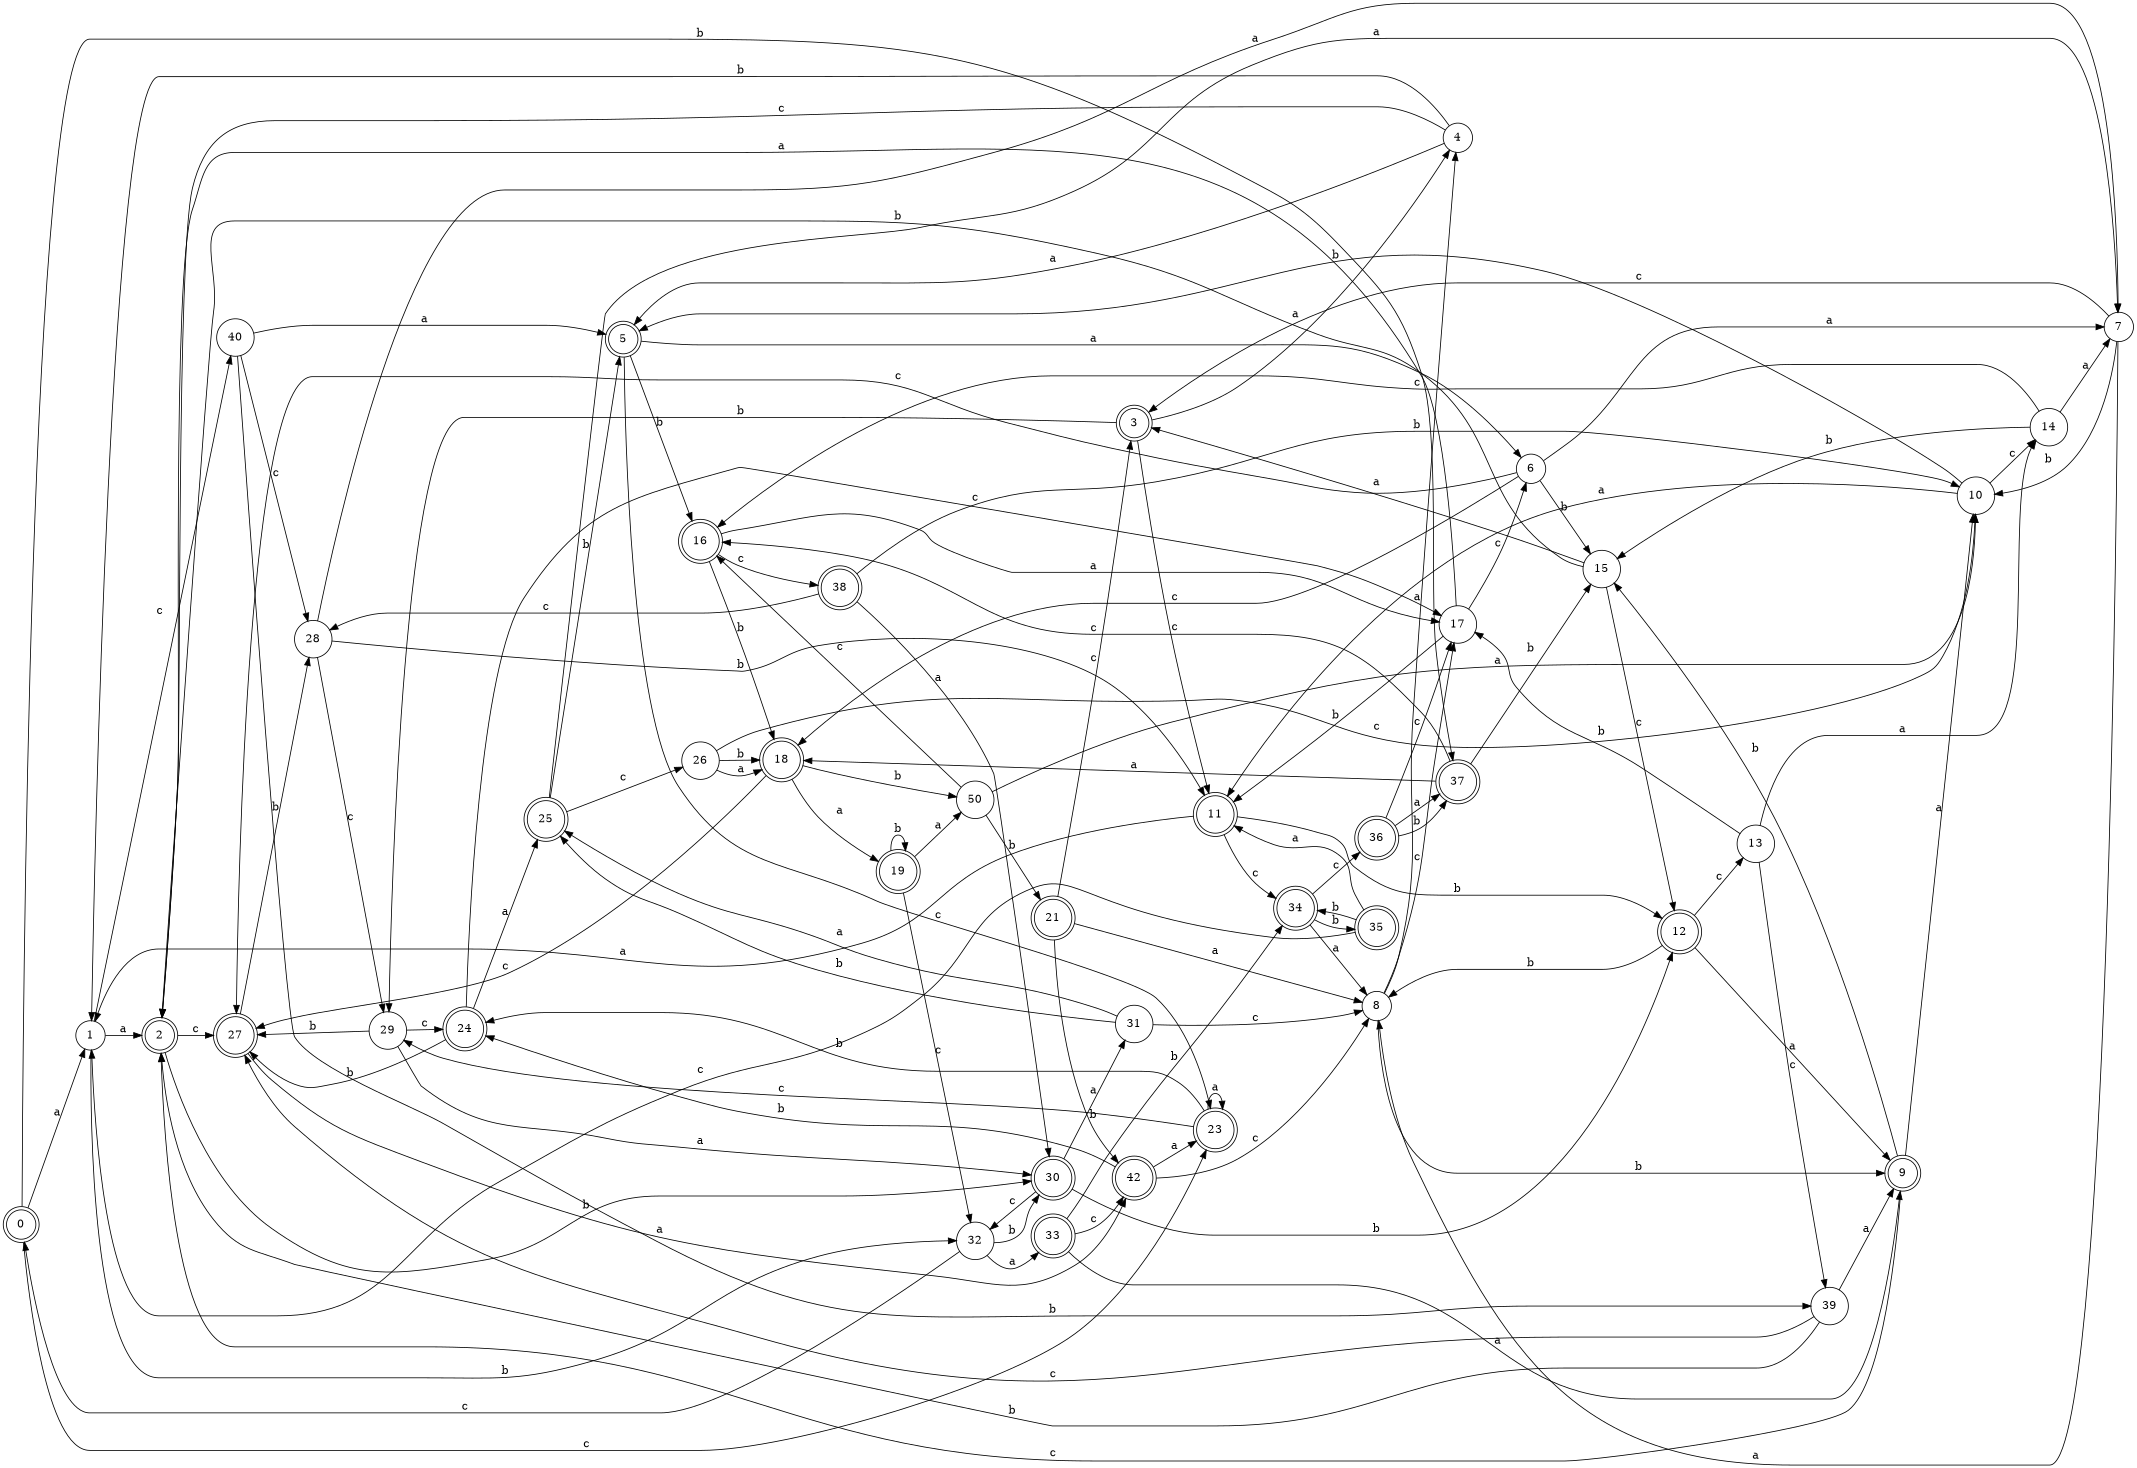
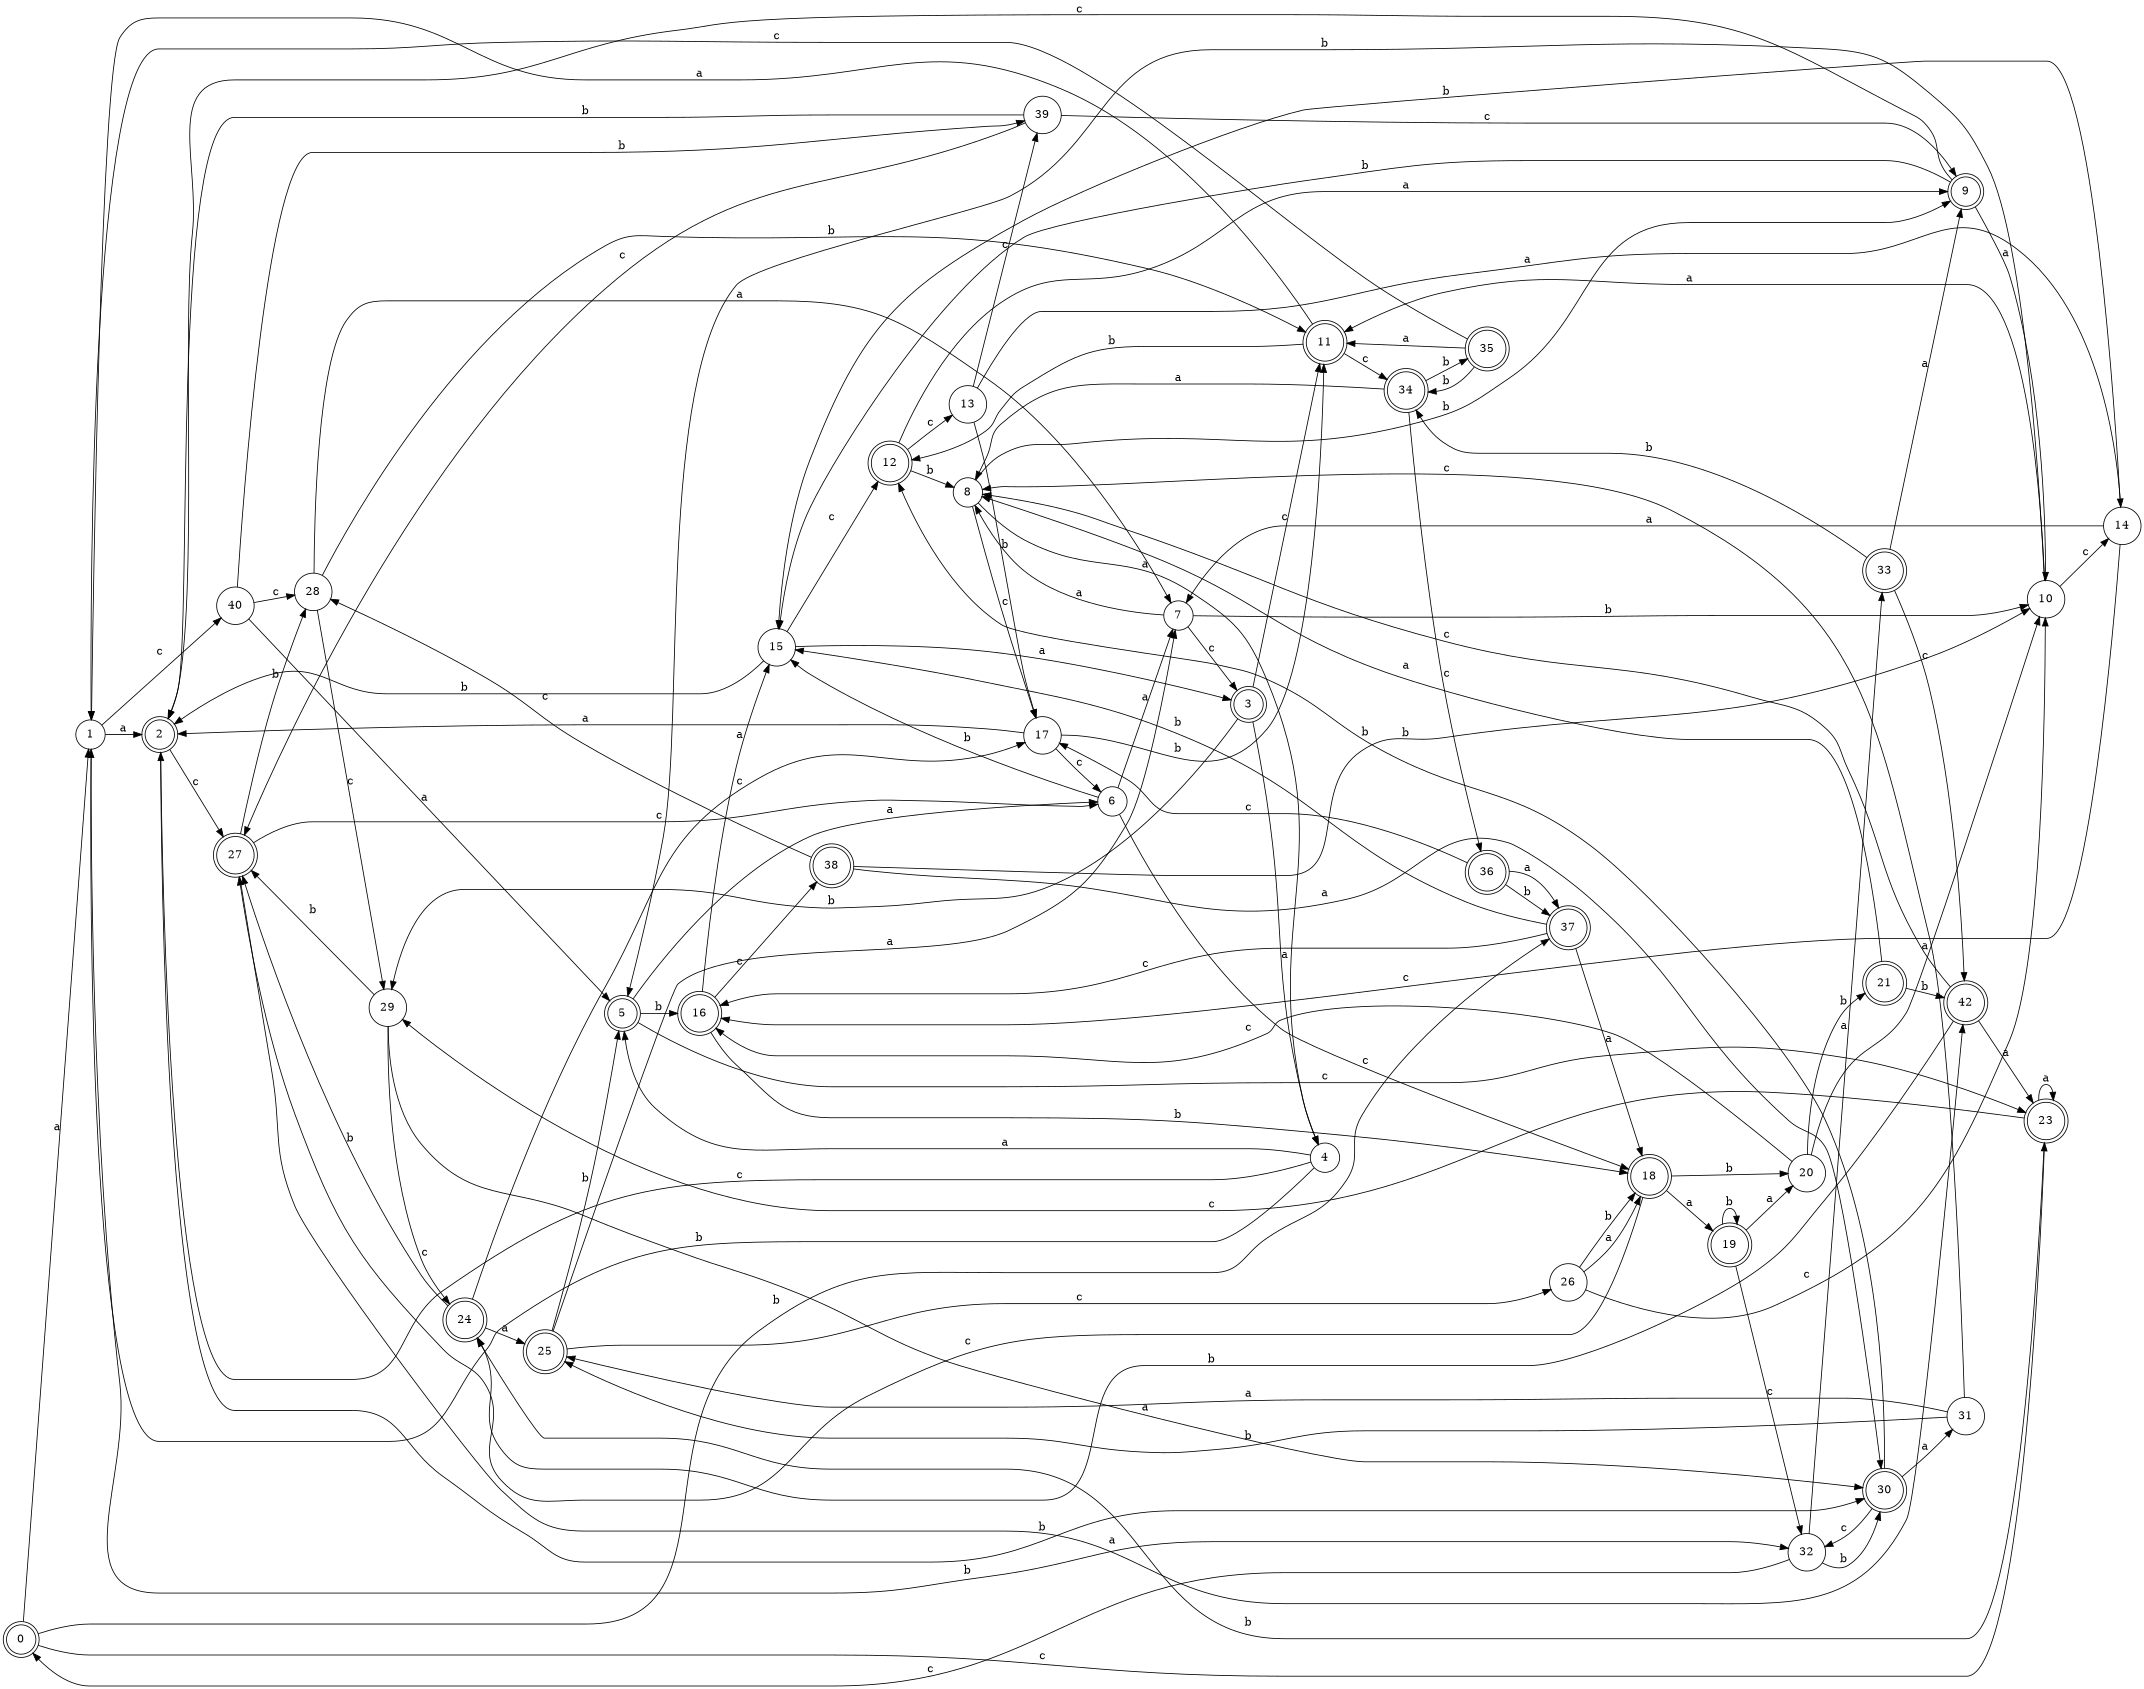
(648, 380) -> (670, 822)
(1073, 572) -> (723, 830)
(1094, 685) -> none
(975, 800) -> (1807, 1173)
(1866, 1229) -> (1487, 117)
